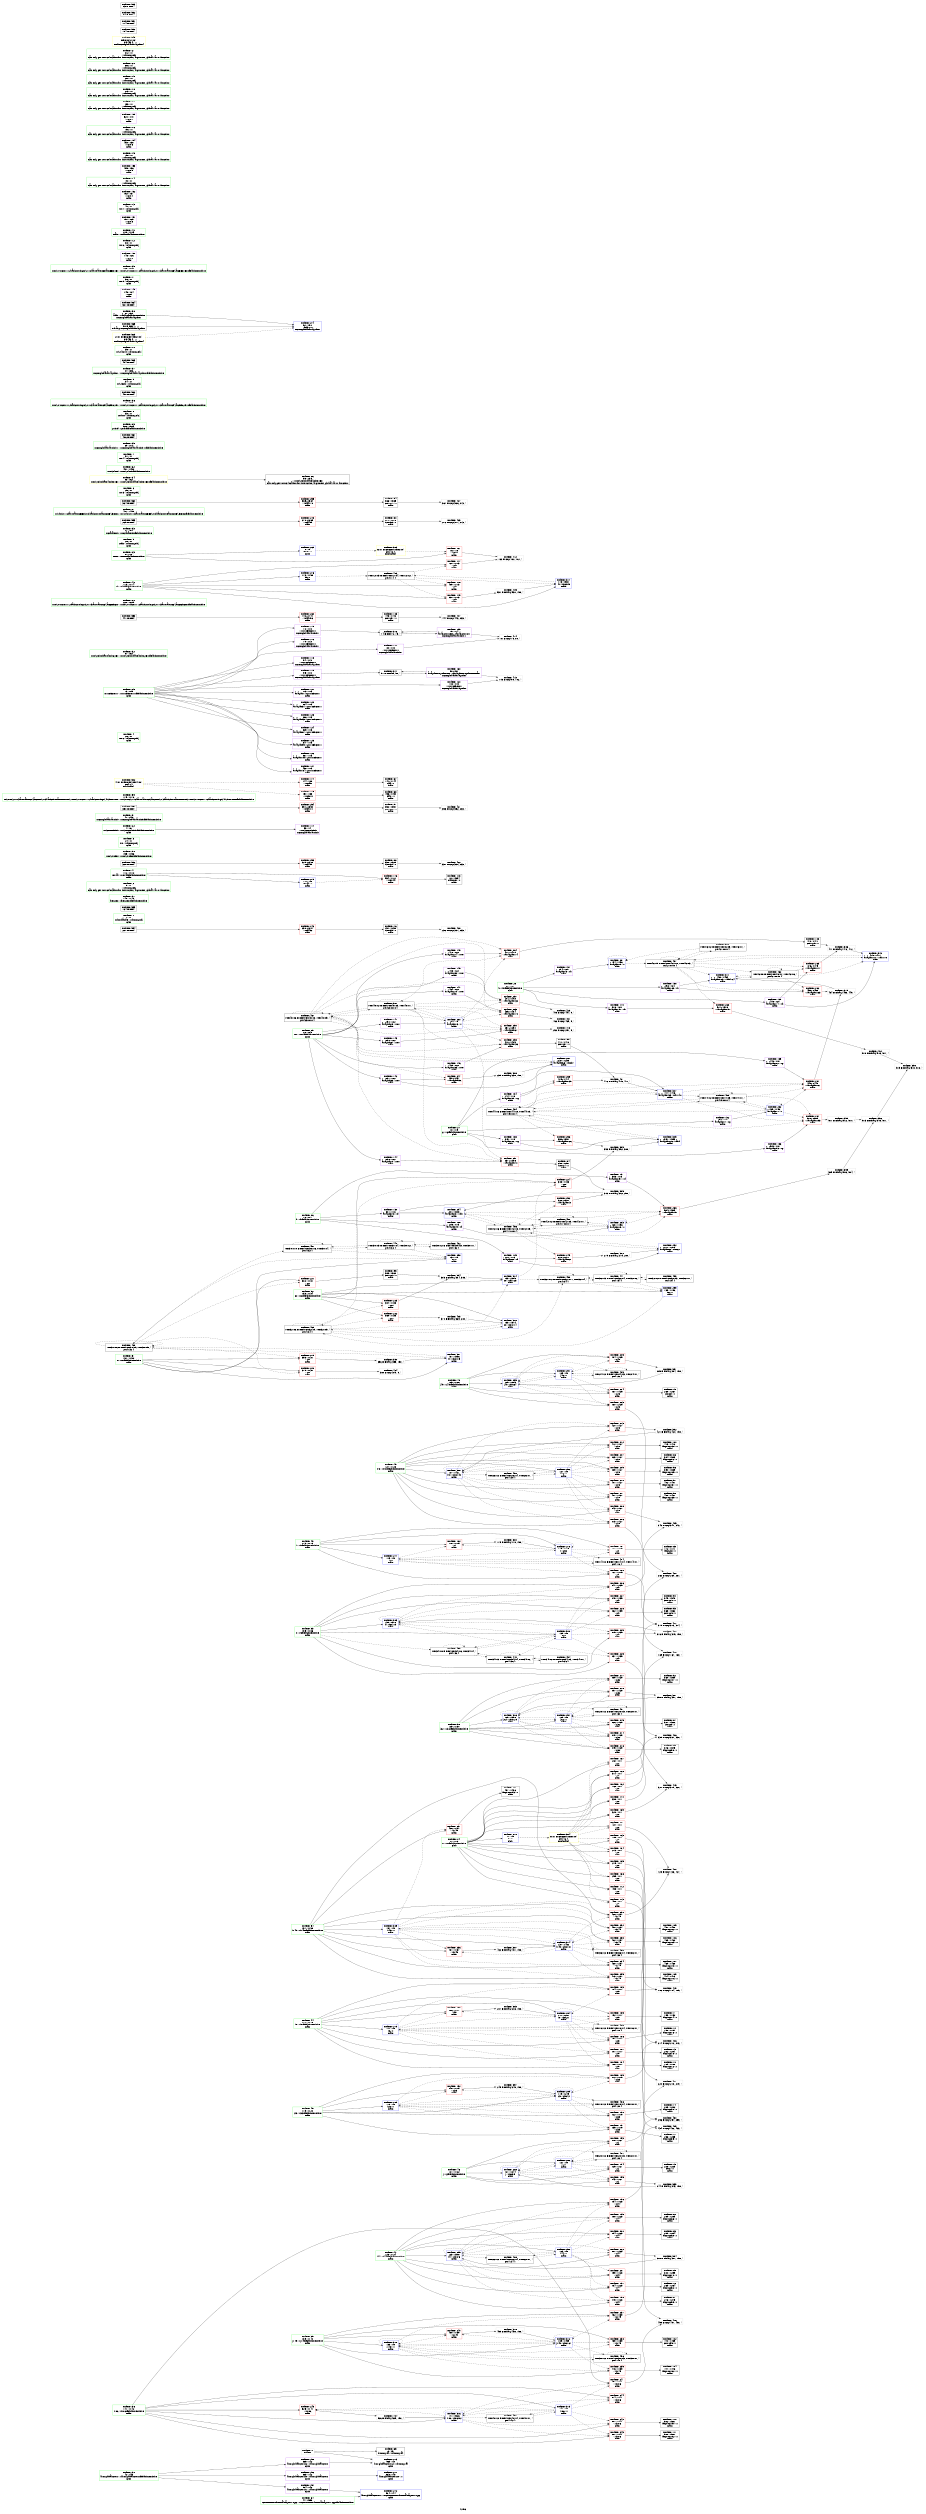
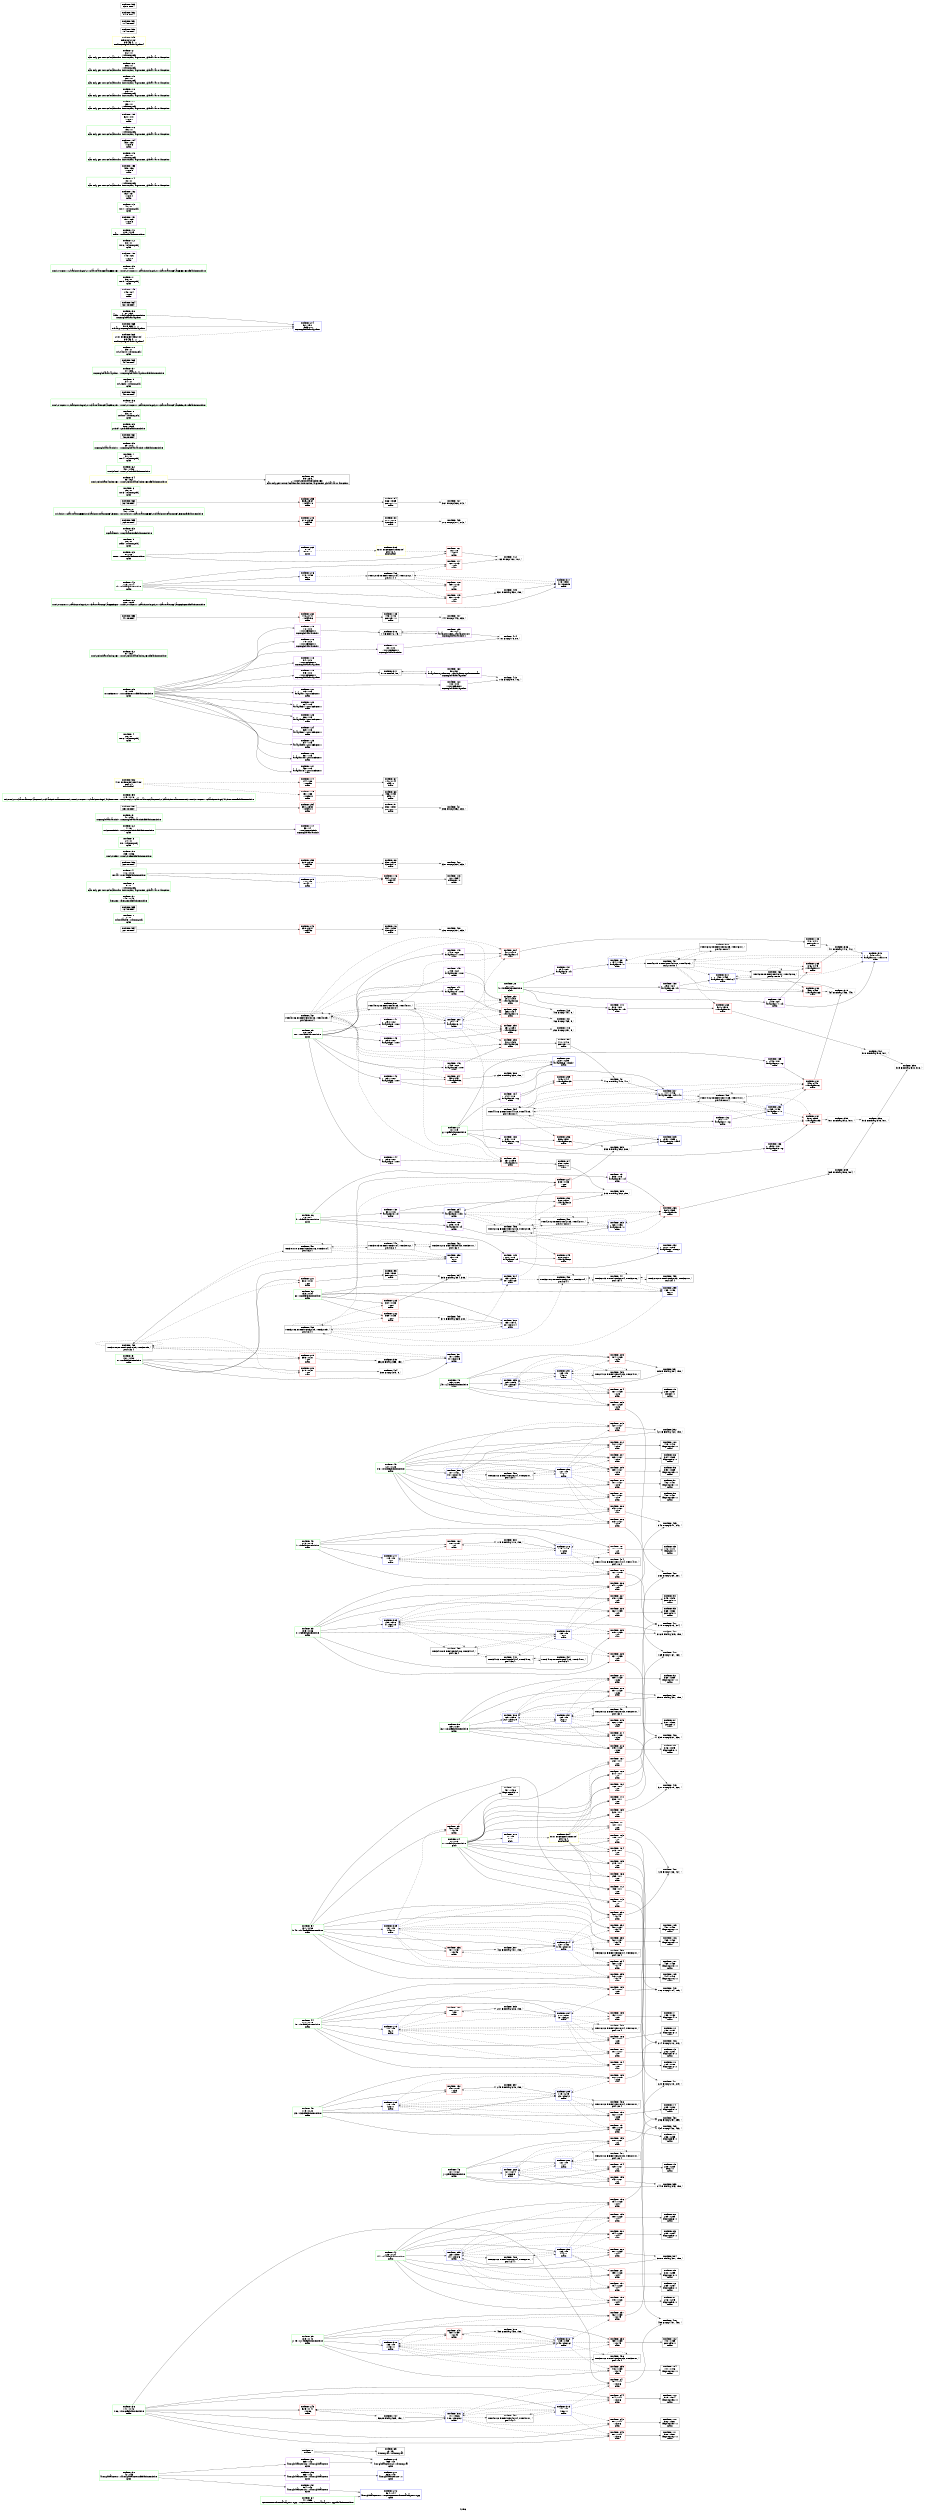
(617, 1255) -> none
(375, 1644) -> (421, 1637)
none -> (670, 2399)
